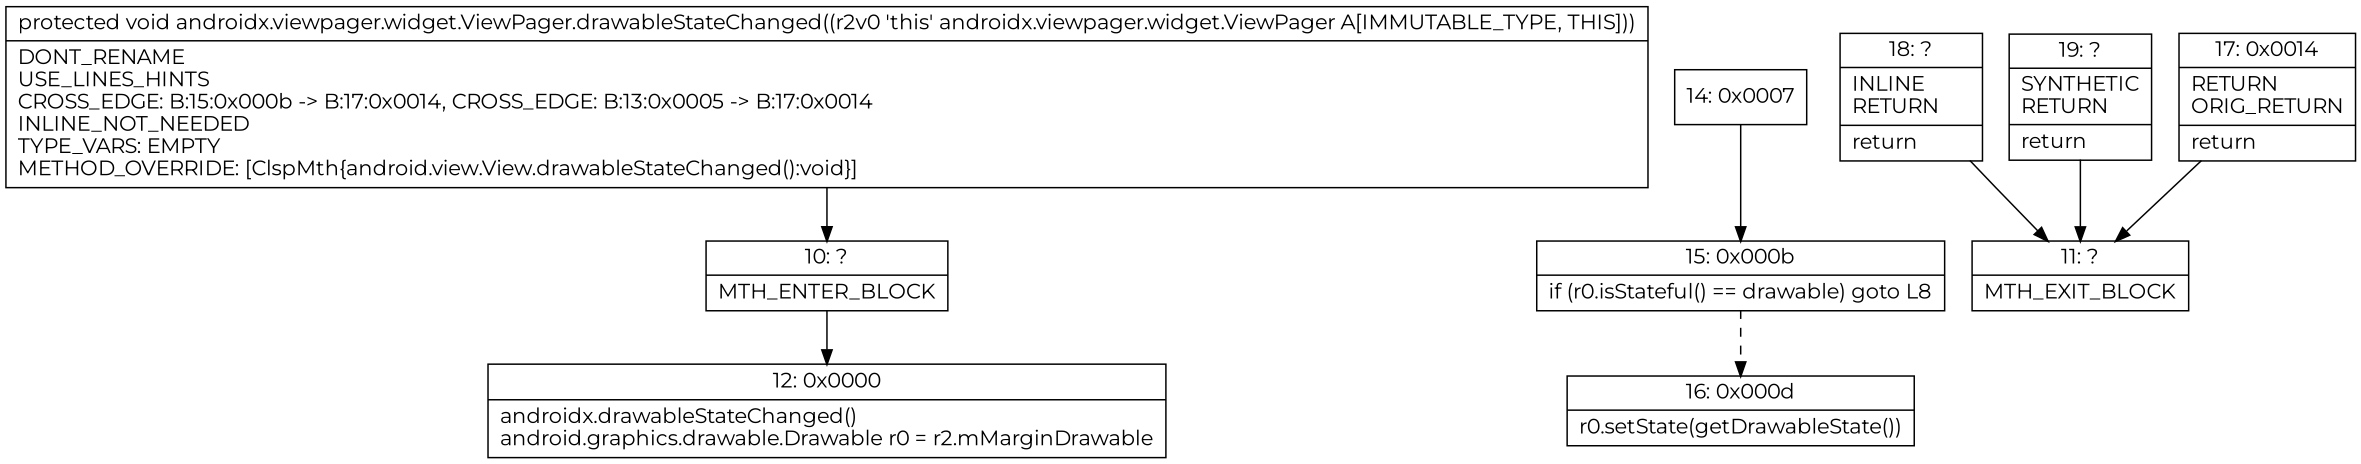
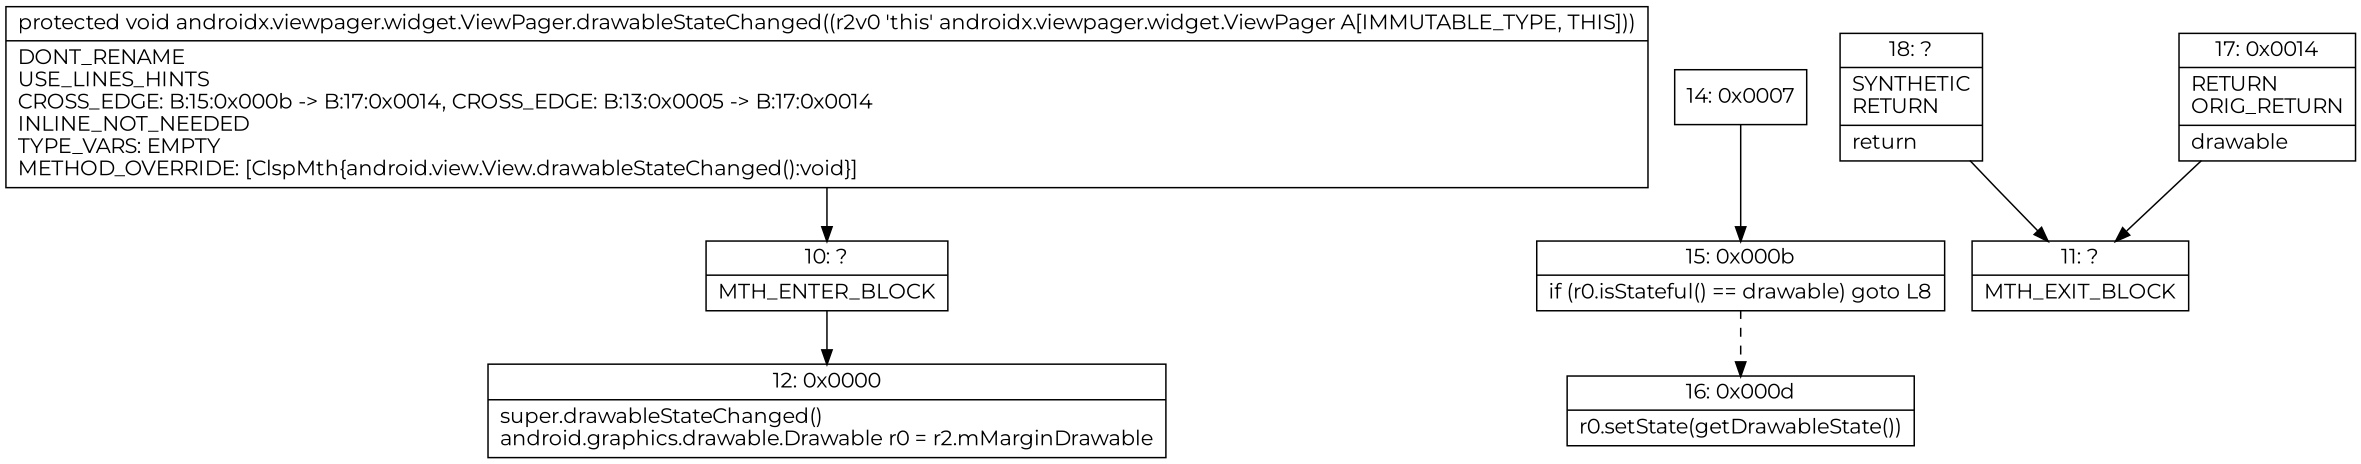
(1888, 85) -> (1911, 85)
(2080, 97) -> none
(2224, 142) -> (2240, 142)
(679, 417) -> (662, 417)
